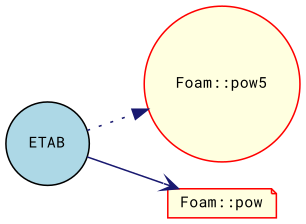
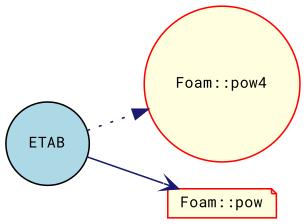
(222, 84) -> (222, 84)
